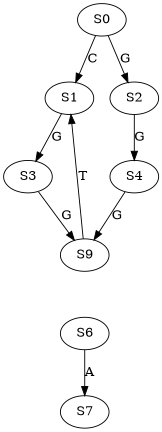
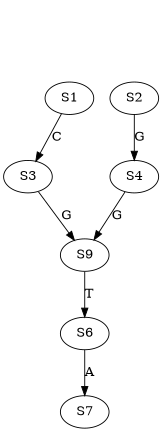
(102, 20) -> none
(57, 137) -> (57, 137)
(78, 181) -> (85, 290)
